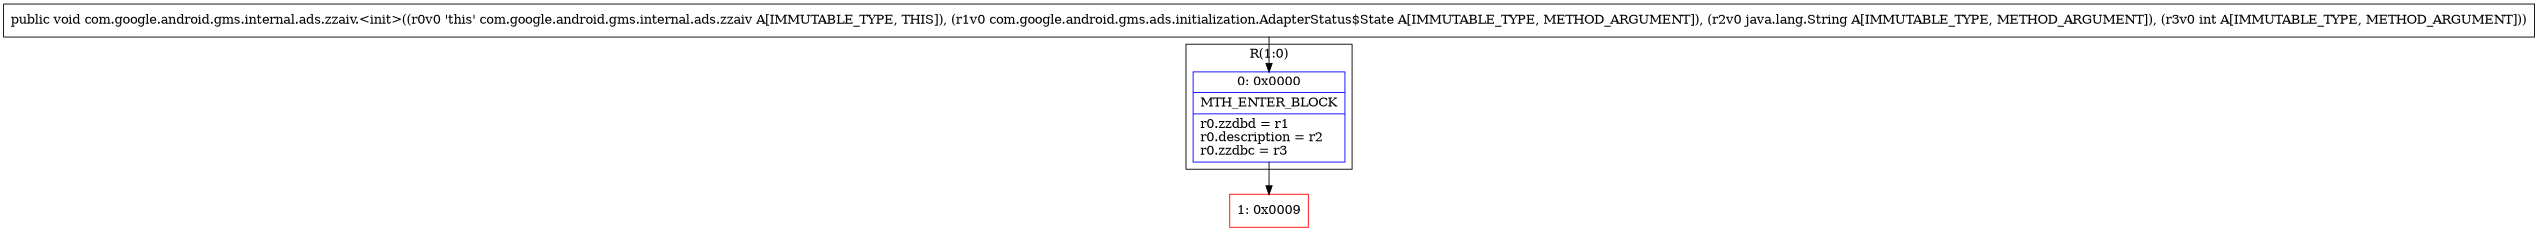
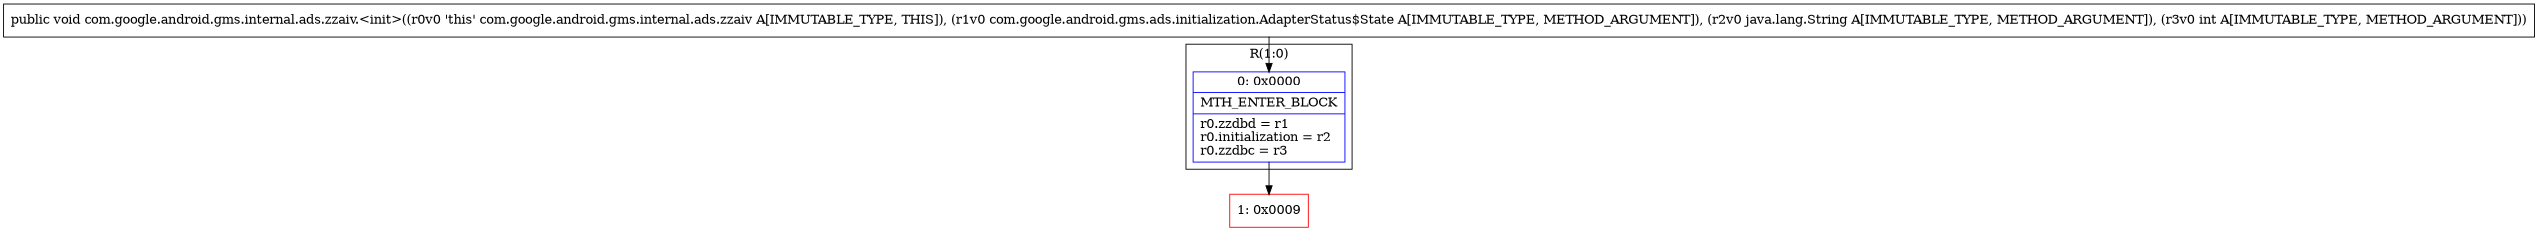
(1262, 138) -> (1266, 138)
